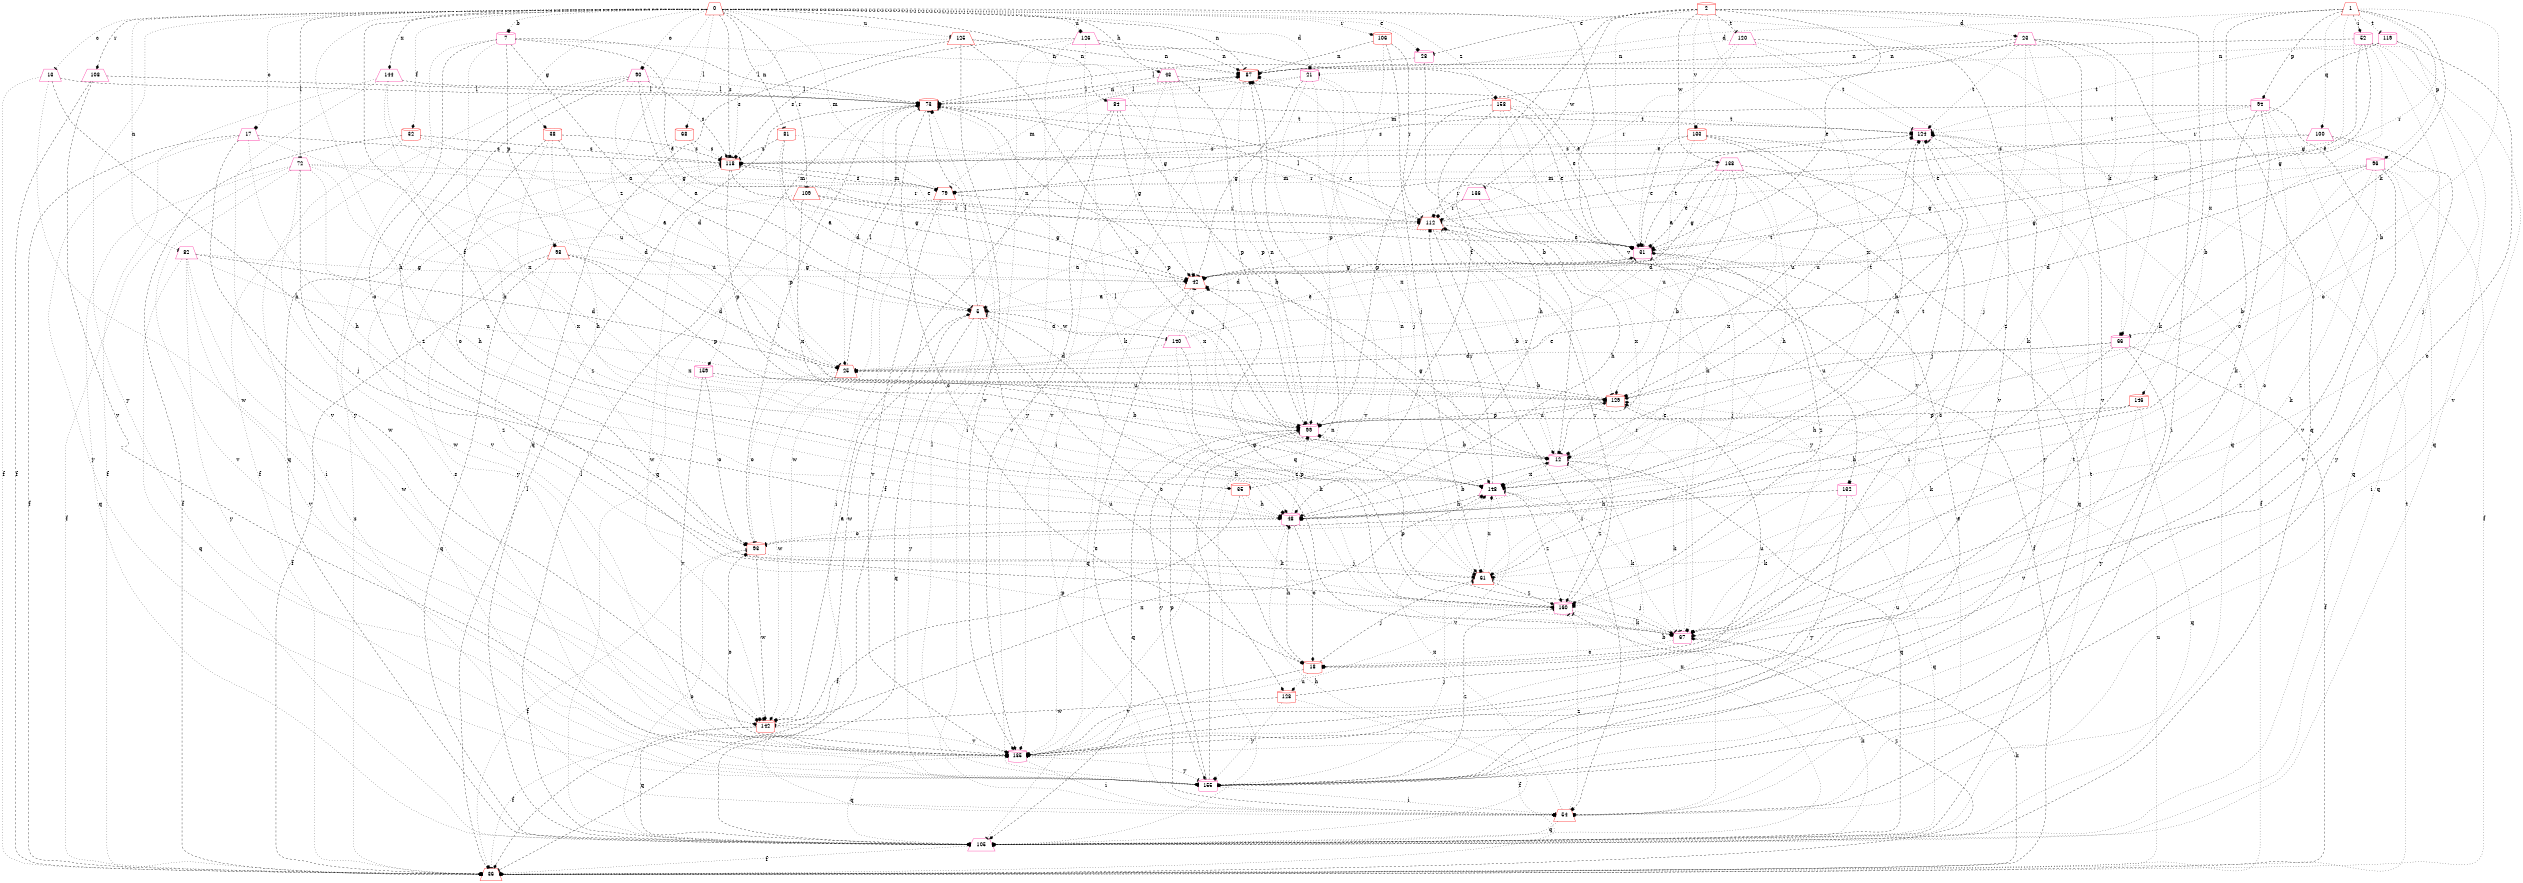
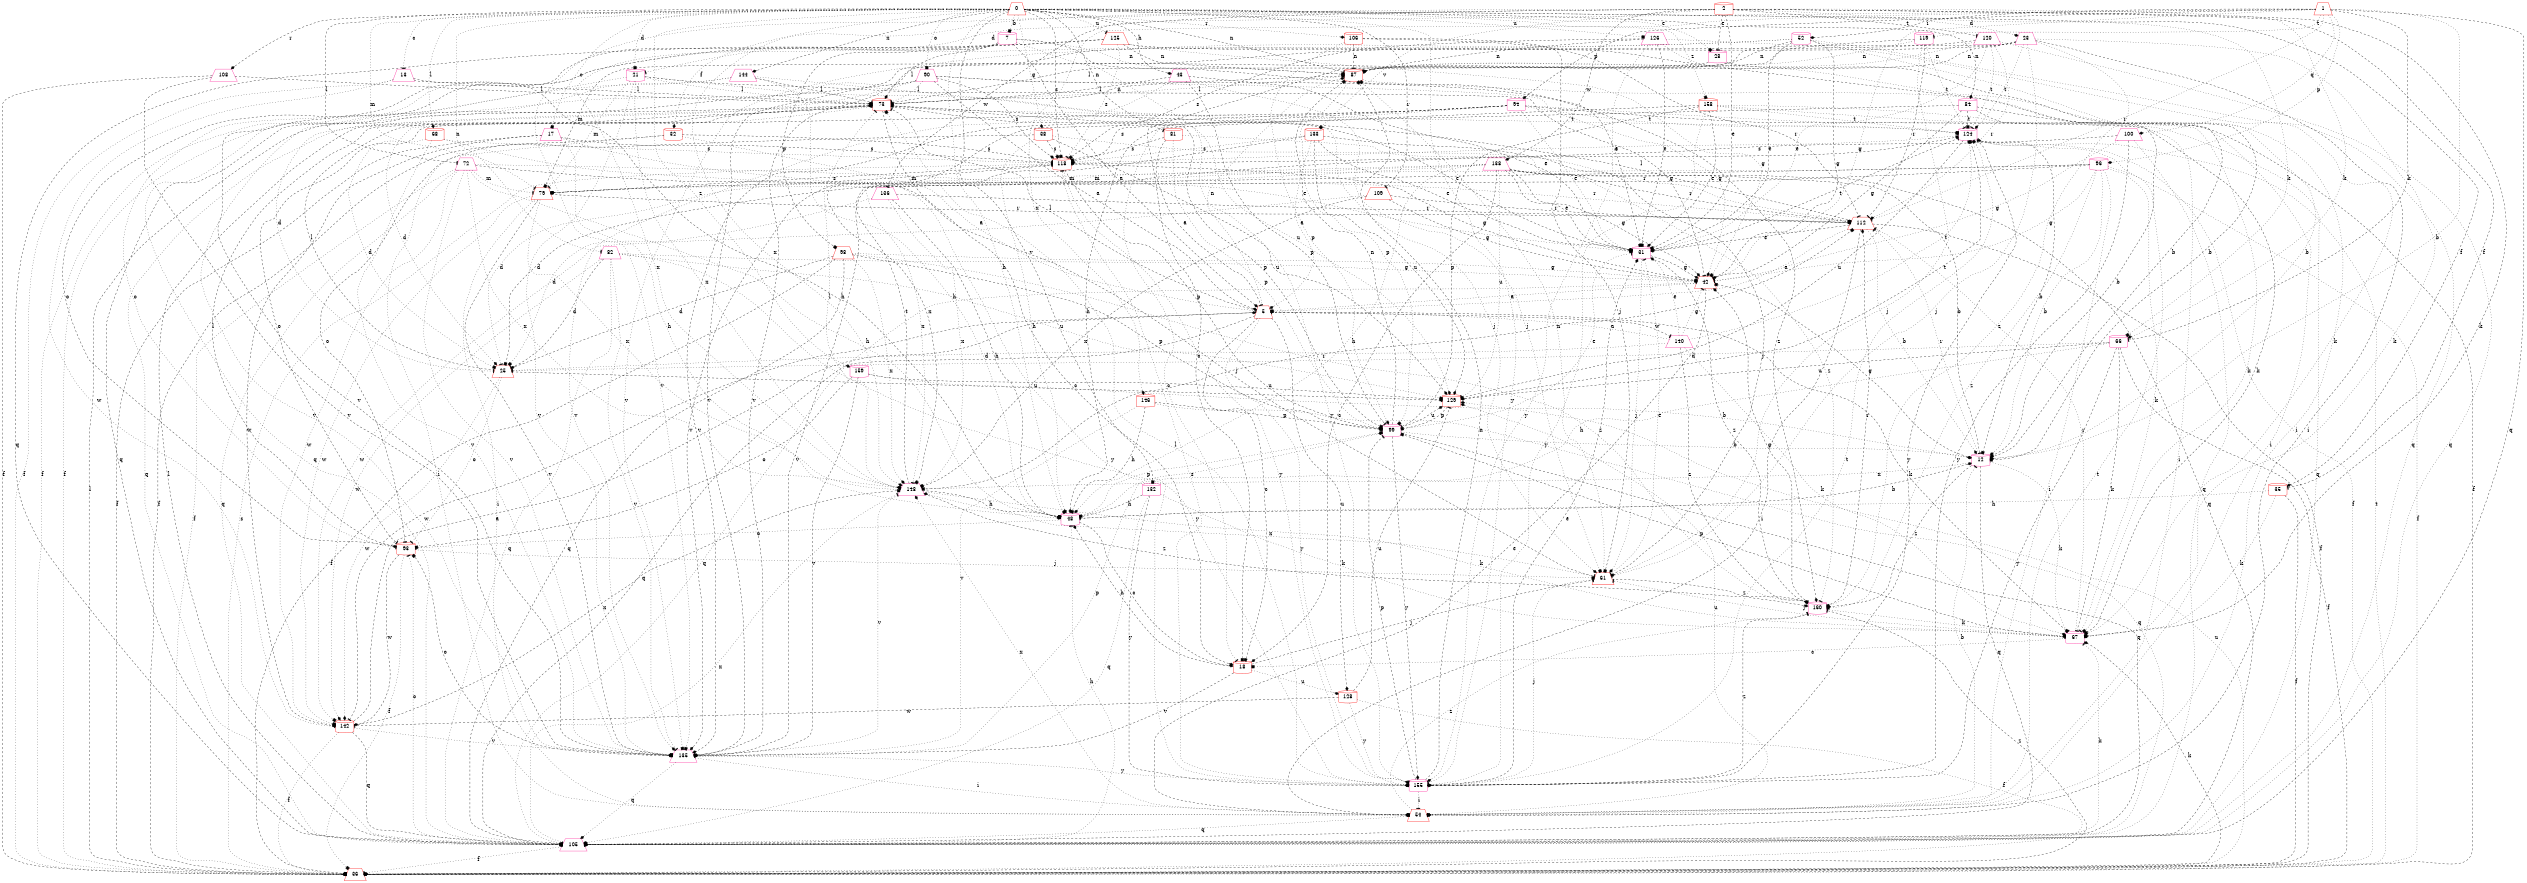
(556, 240) -> (366, 254)
(1539, 386) -> (1036, 386)
(1017, 756) -> (683, 756)
